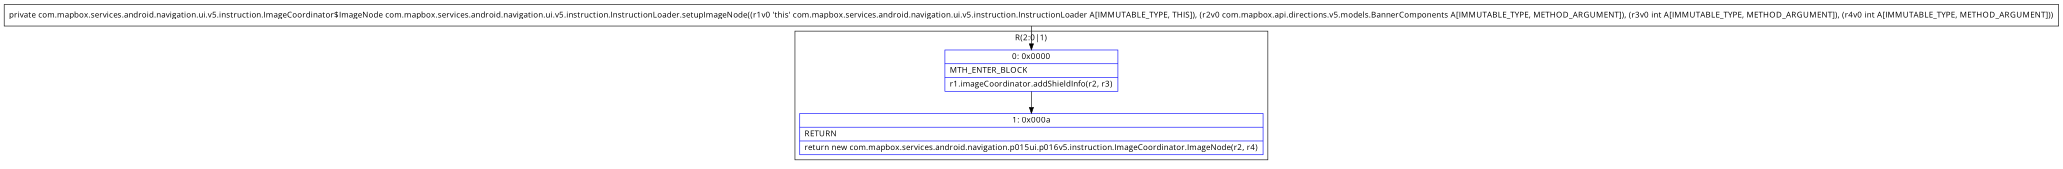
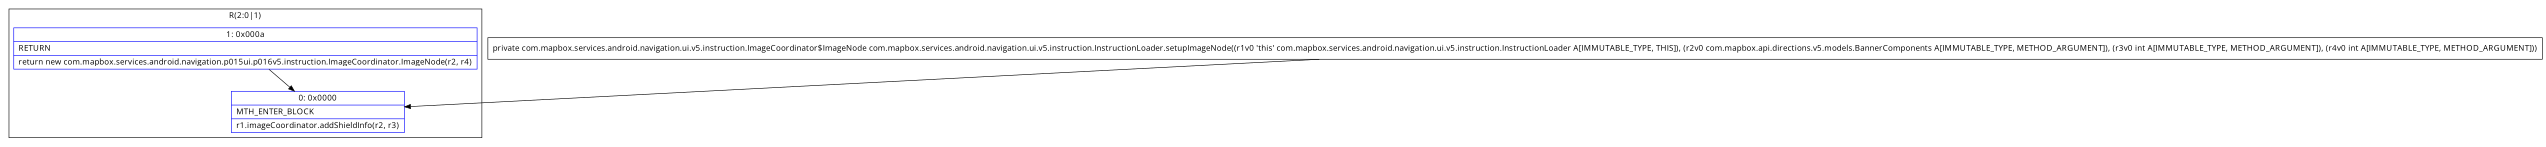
(1031, 99) -> (279, 78)
